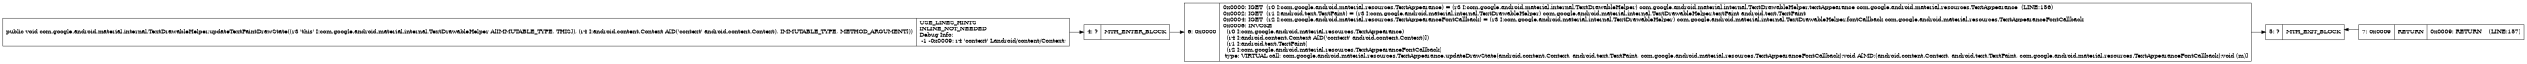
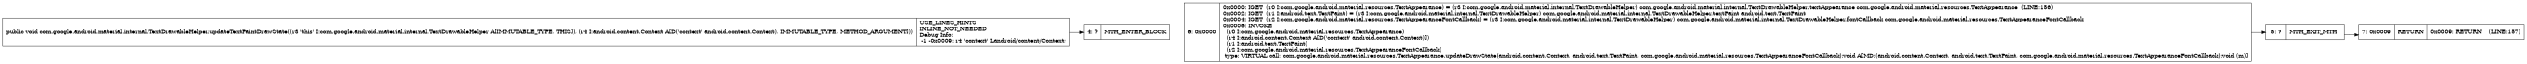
(2353, 30) -> (2349, 35)
(1175, 32) -> none
(2313, 32) -> (2313, 32)
